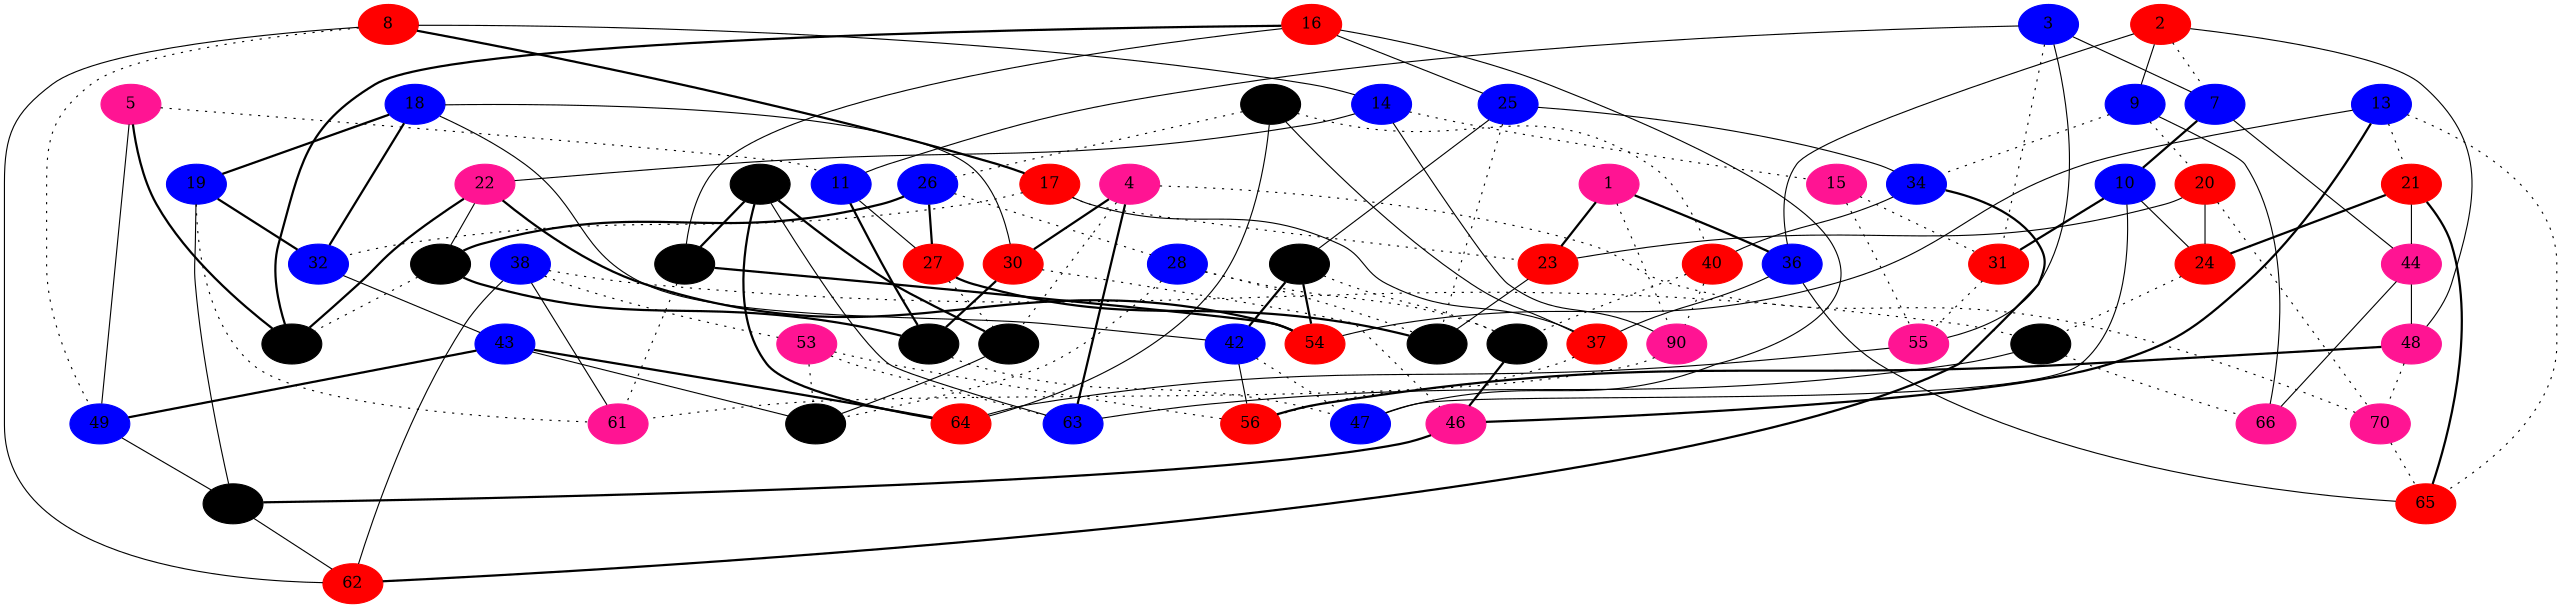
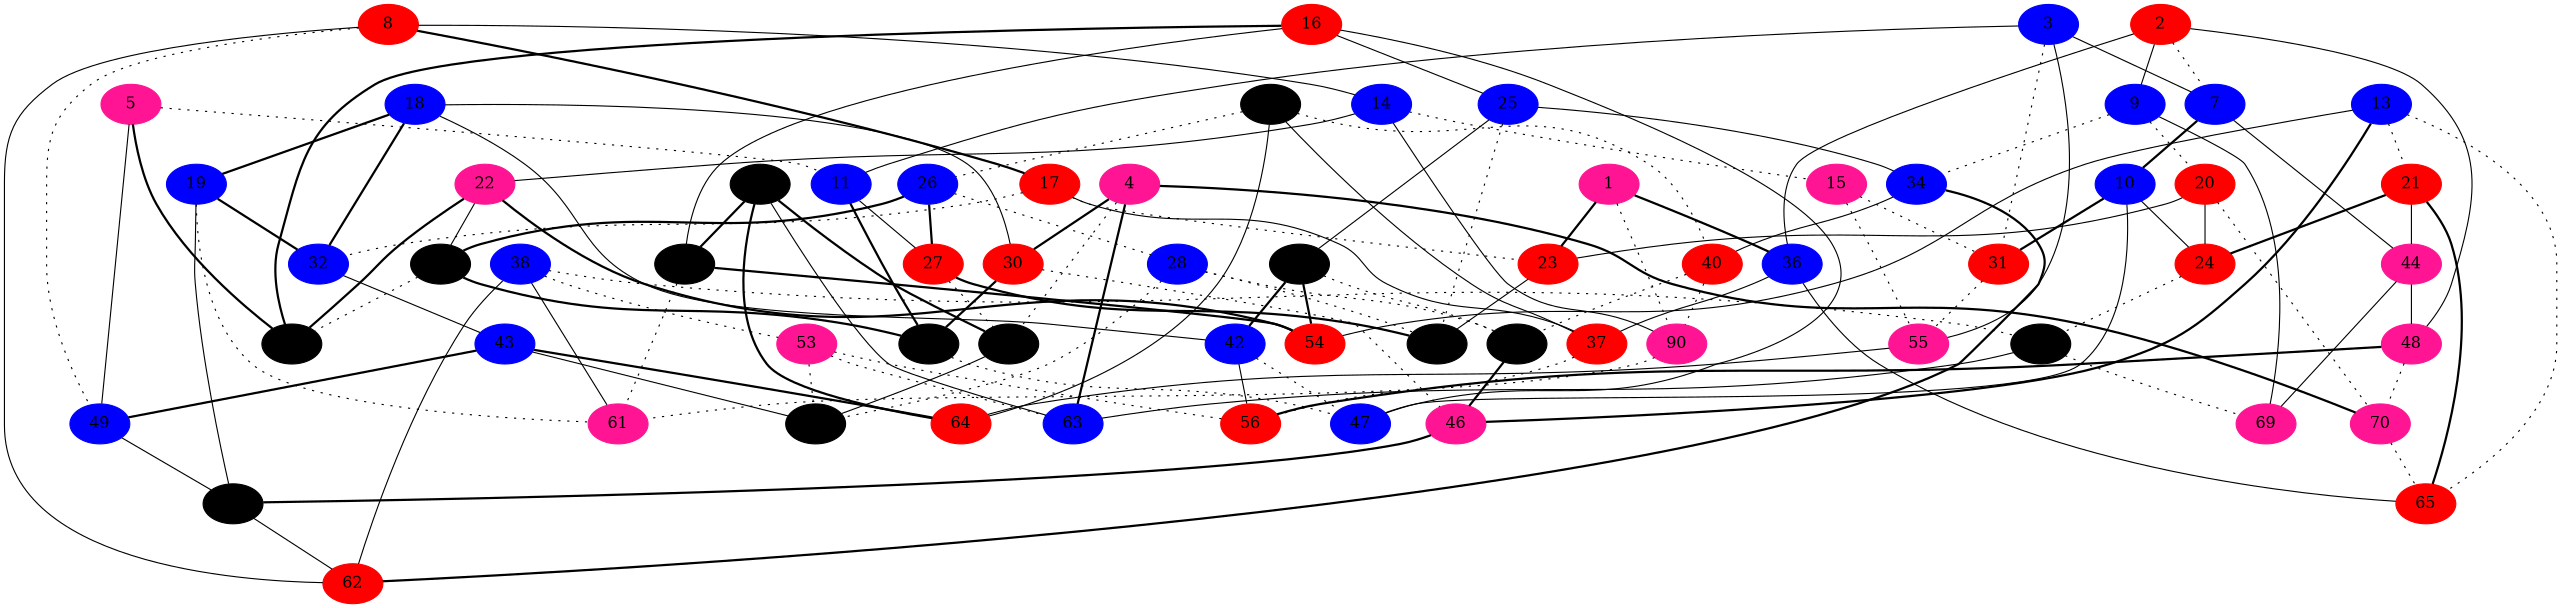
(1880, 308) -> (1880, 308)
(2266, 424) -> (2266, 424)
